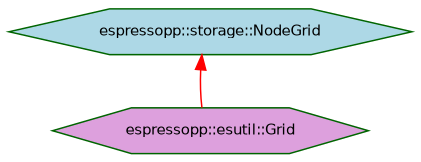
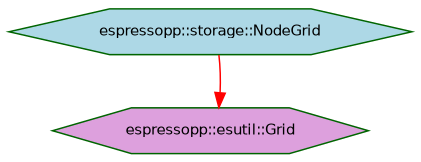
(201, 89) -> (220, 74)
